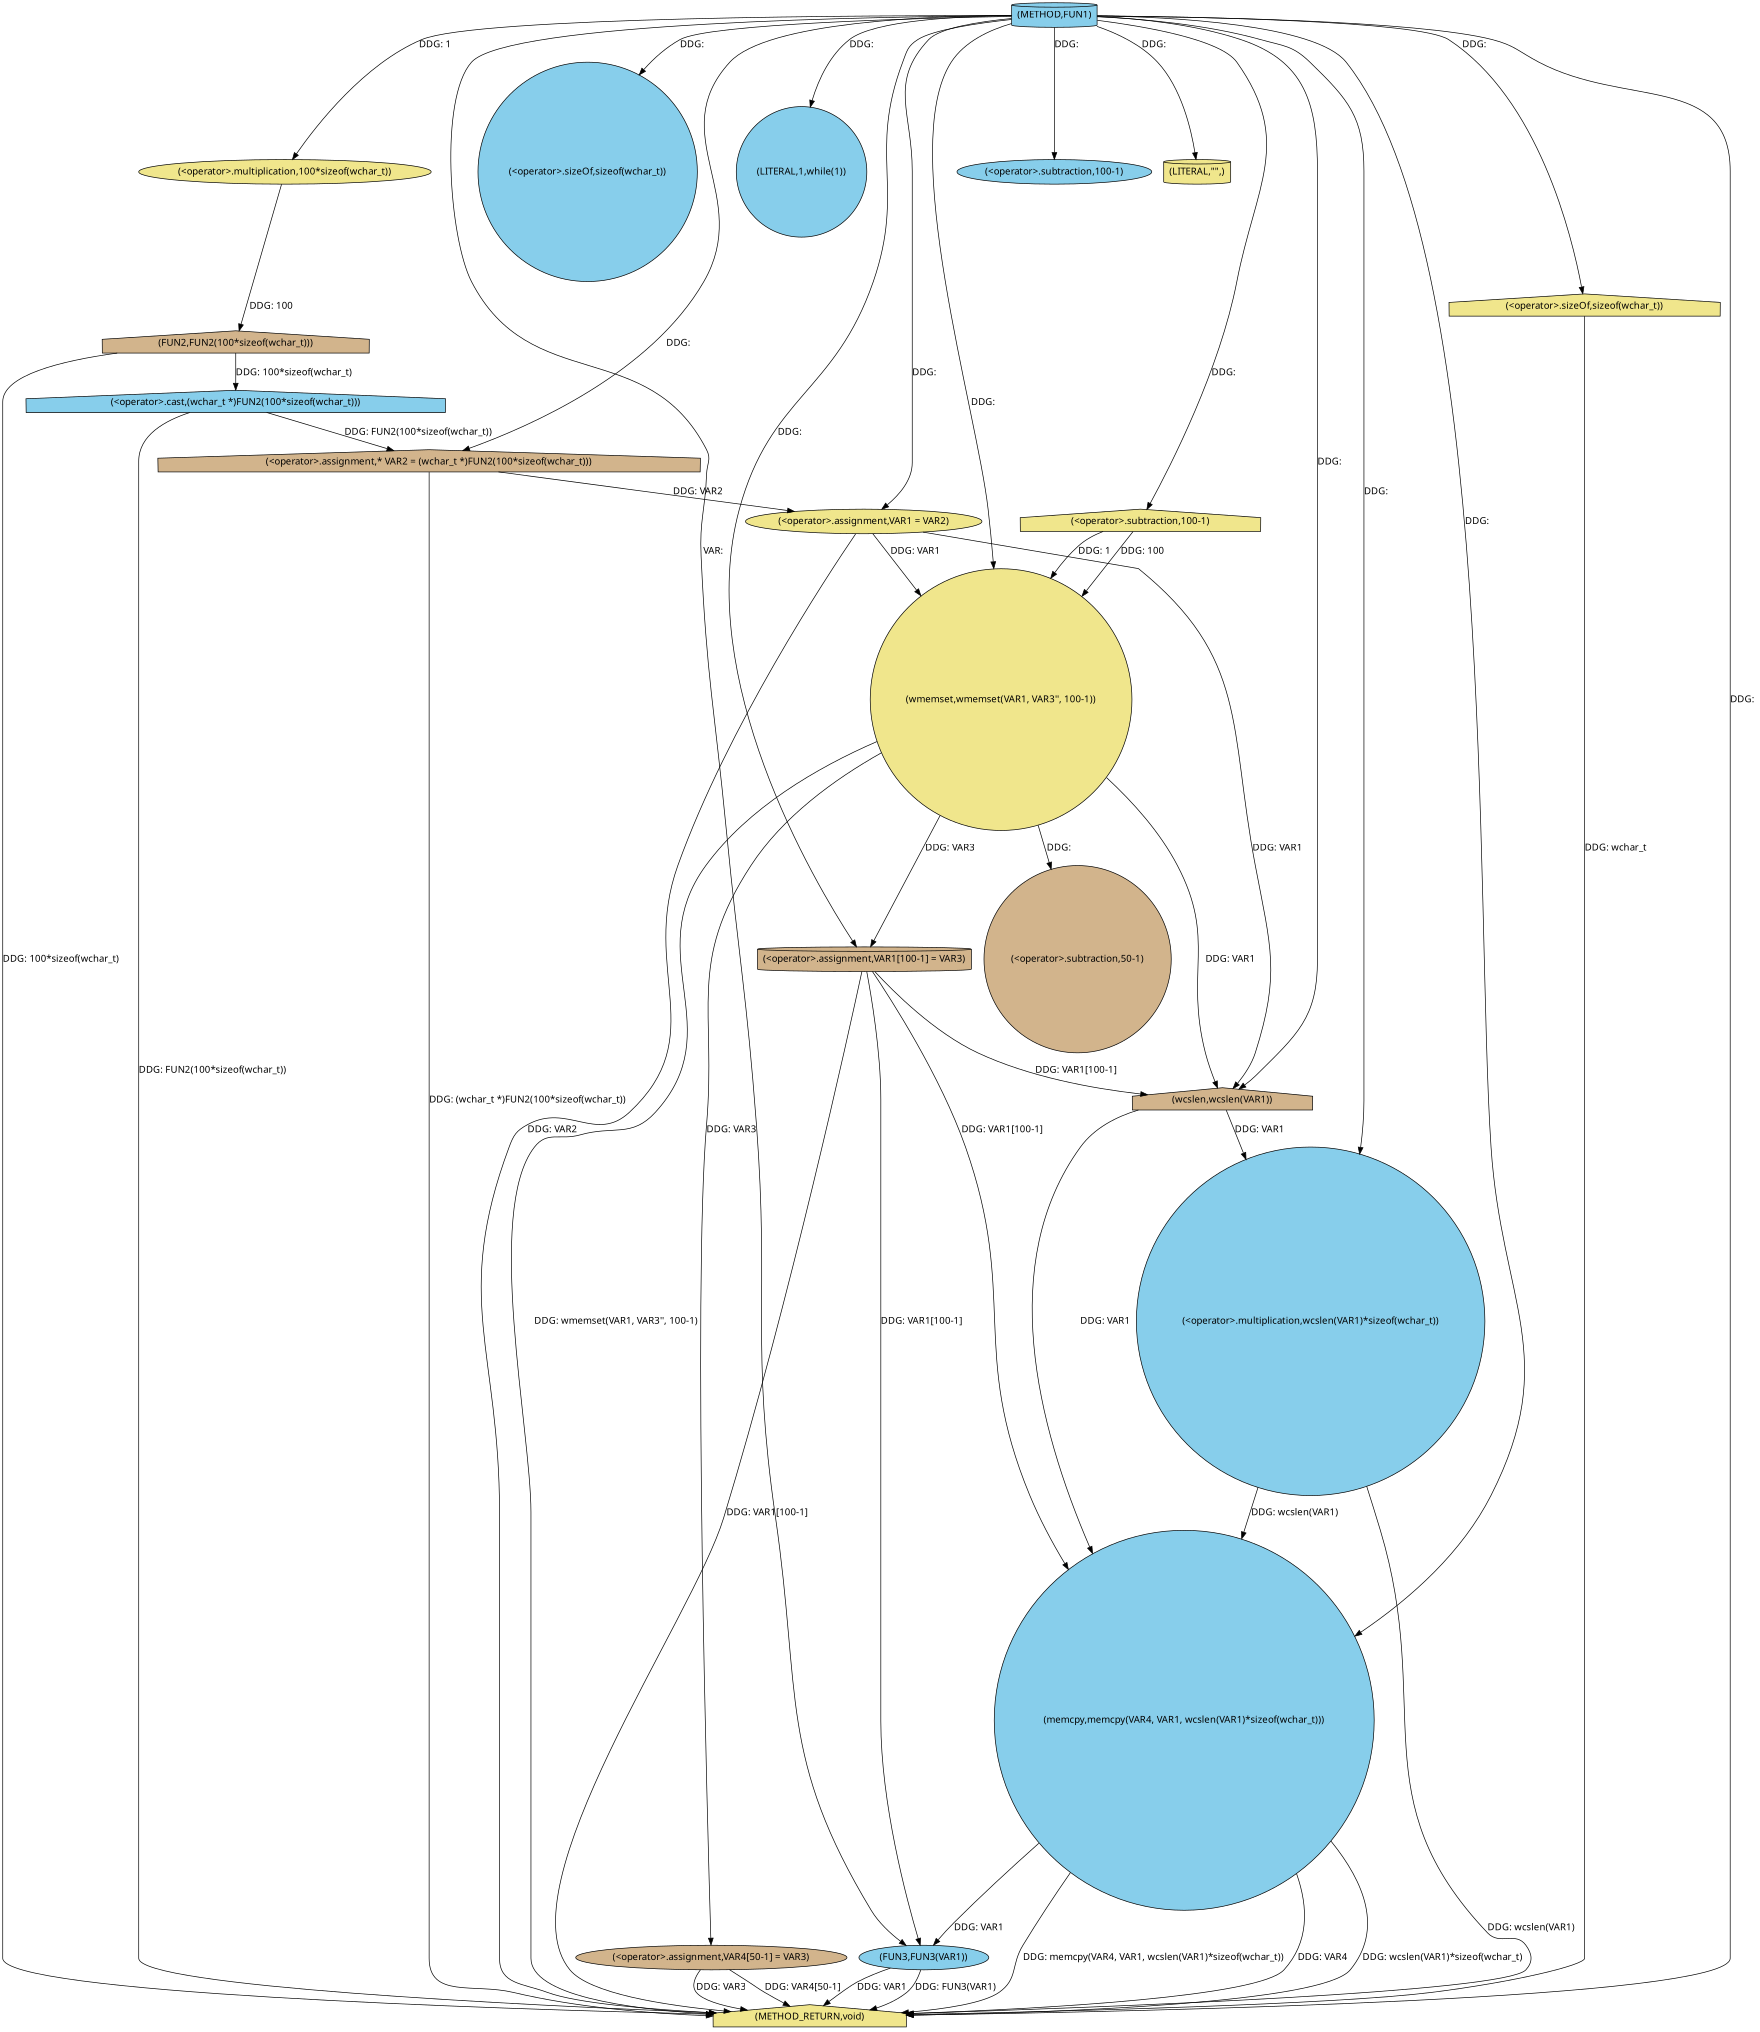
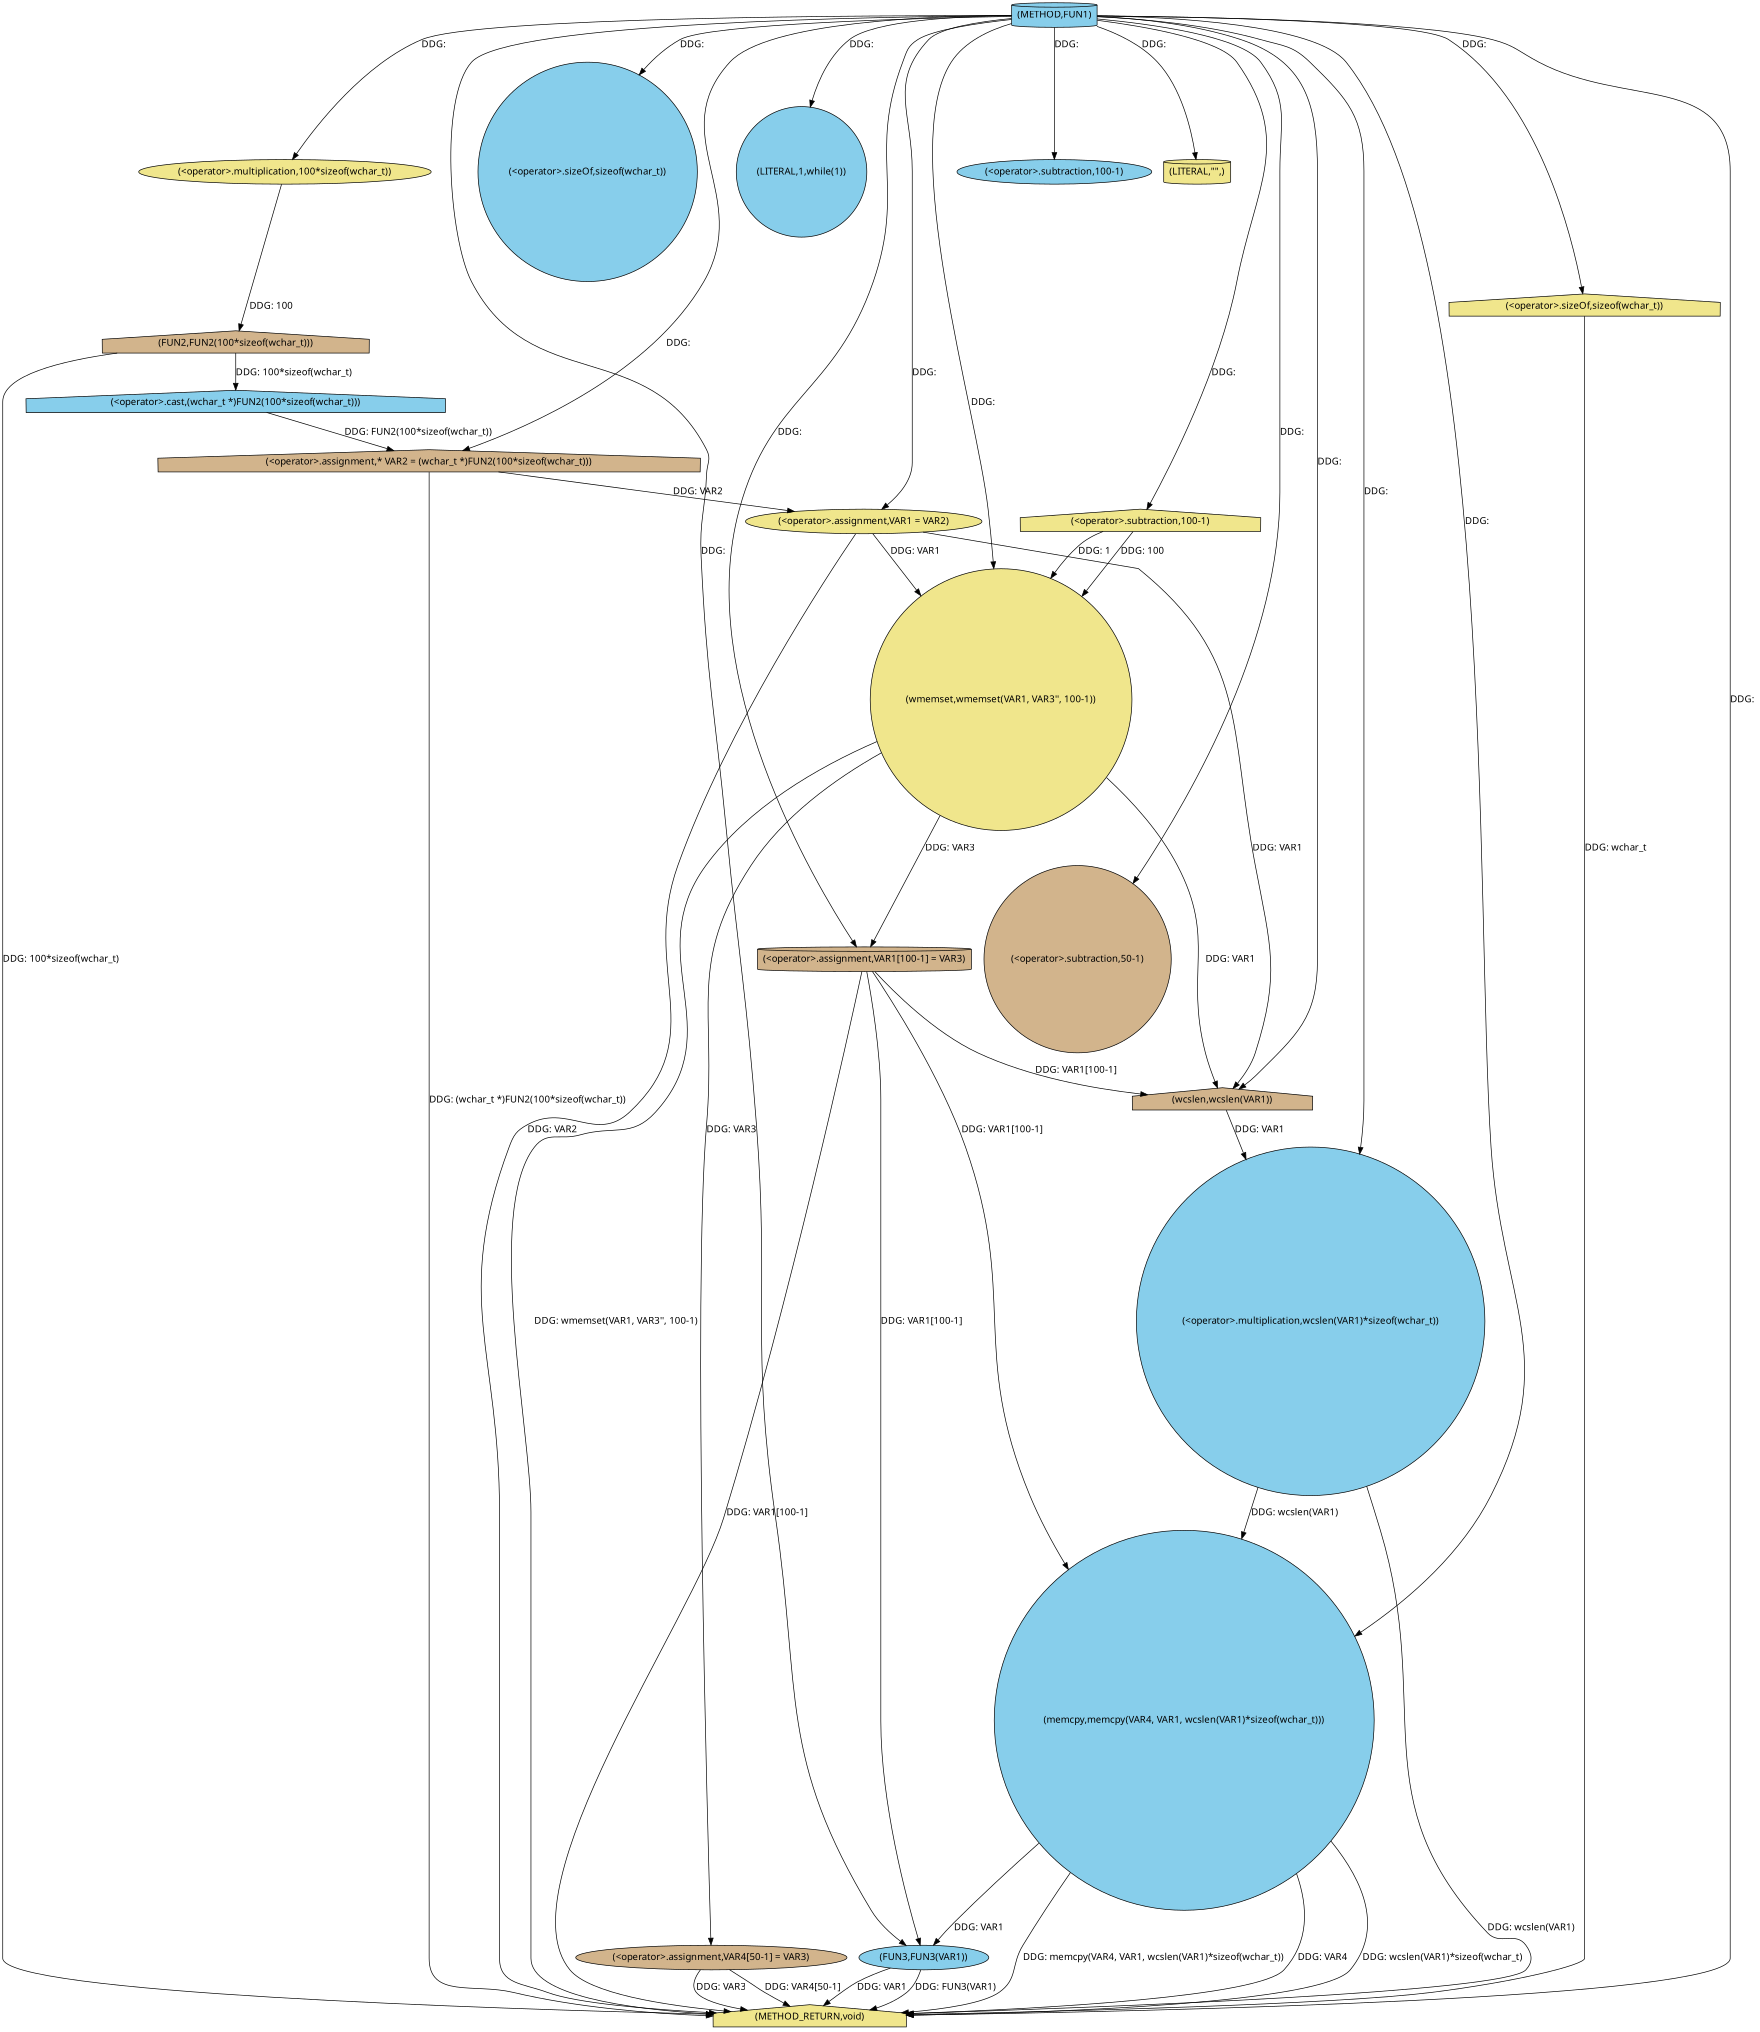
(435, 45) -> (435, 45)
(715, 551) -> (715, 551)
(1044, 844) -> (1280, 397)
(1033, 1311) -> none
(139, 1460) -> none
